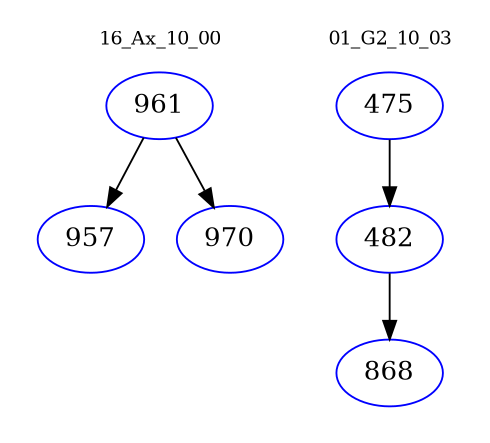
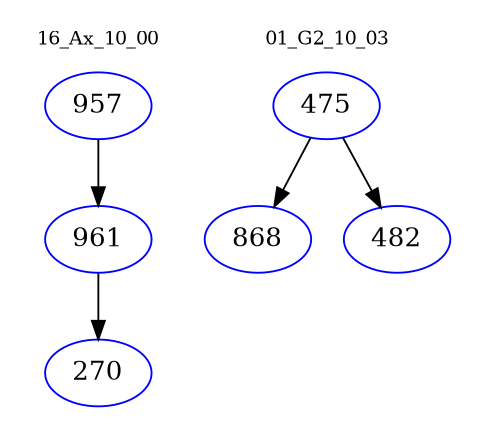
(130, 164) -> (98, 163)
(230, 239) -> (98, 373)
(390, 297) -> (297, 164)
